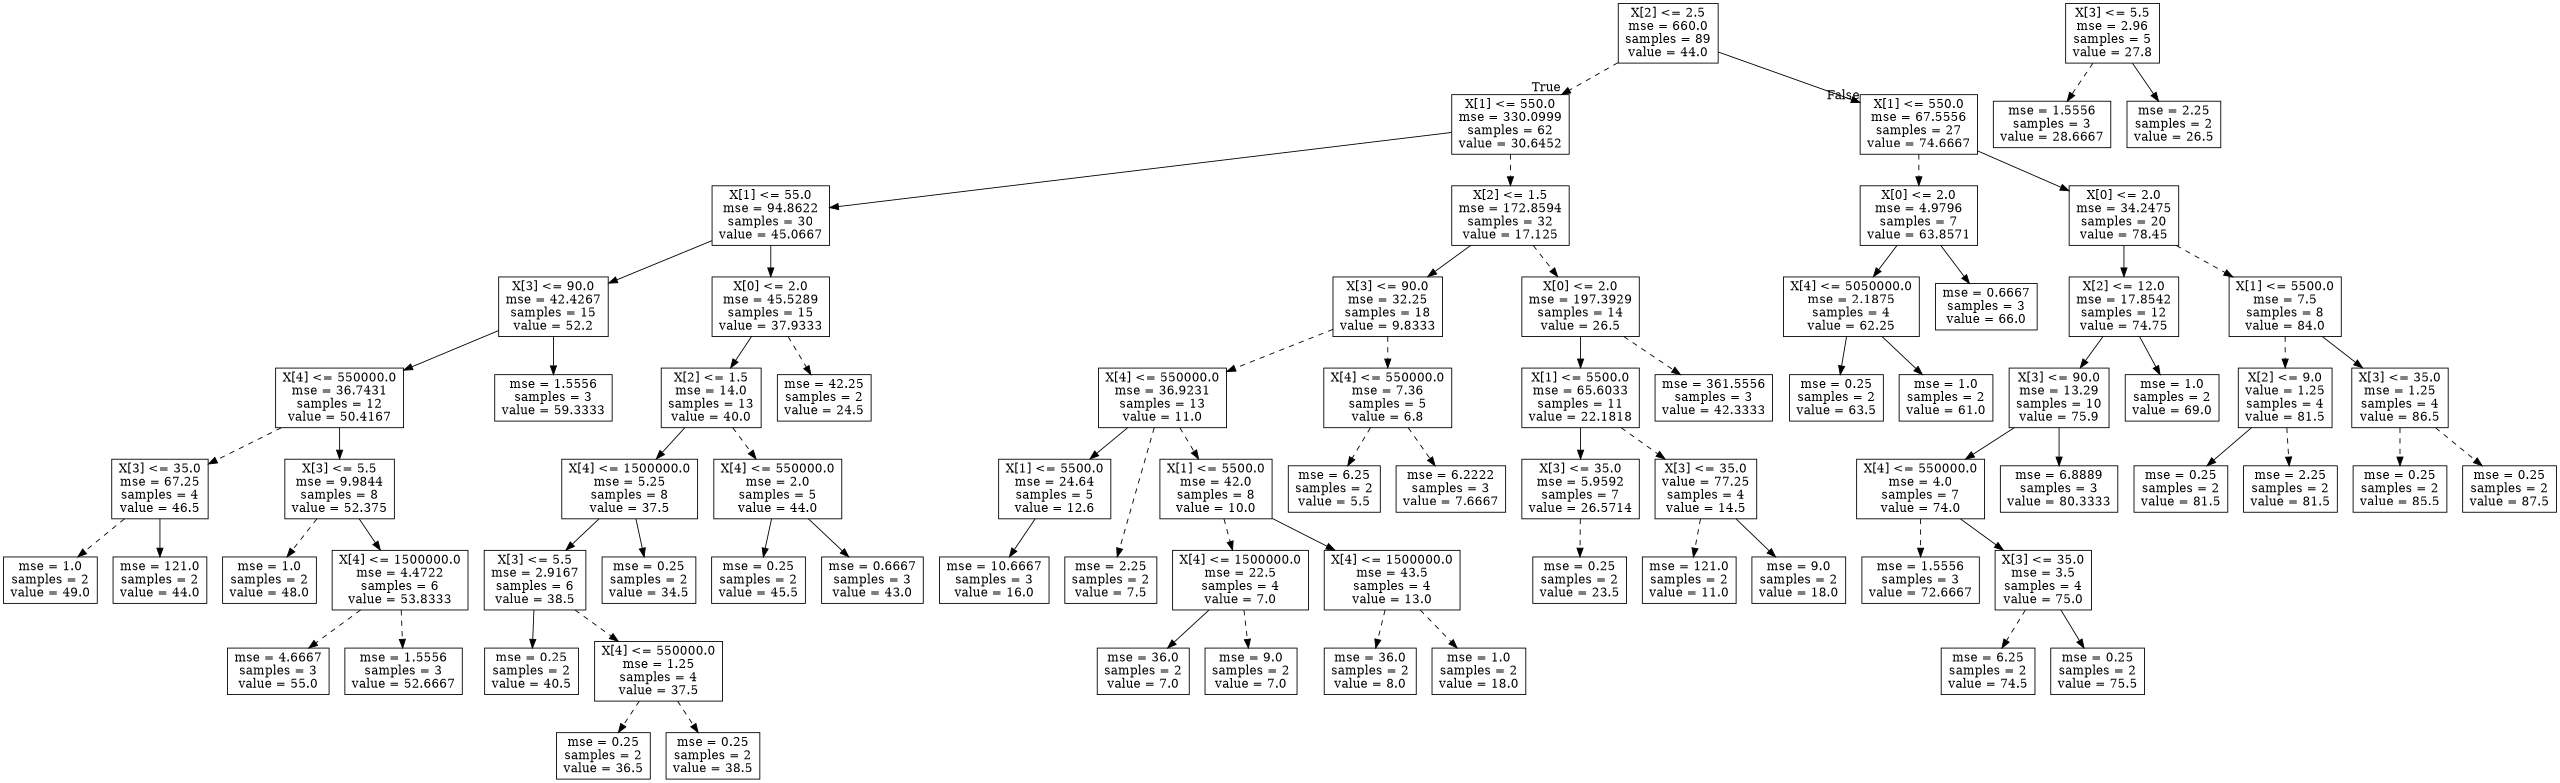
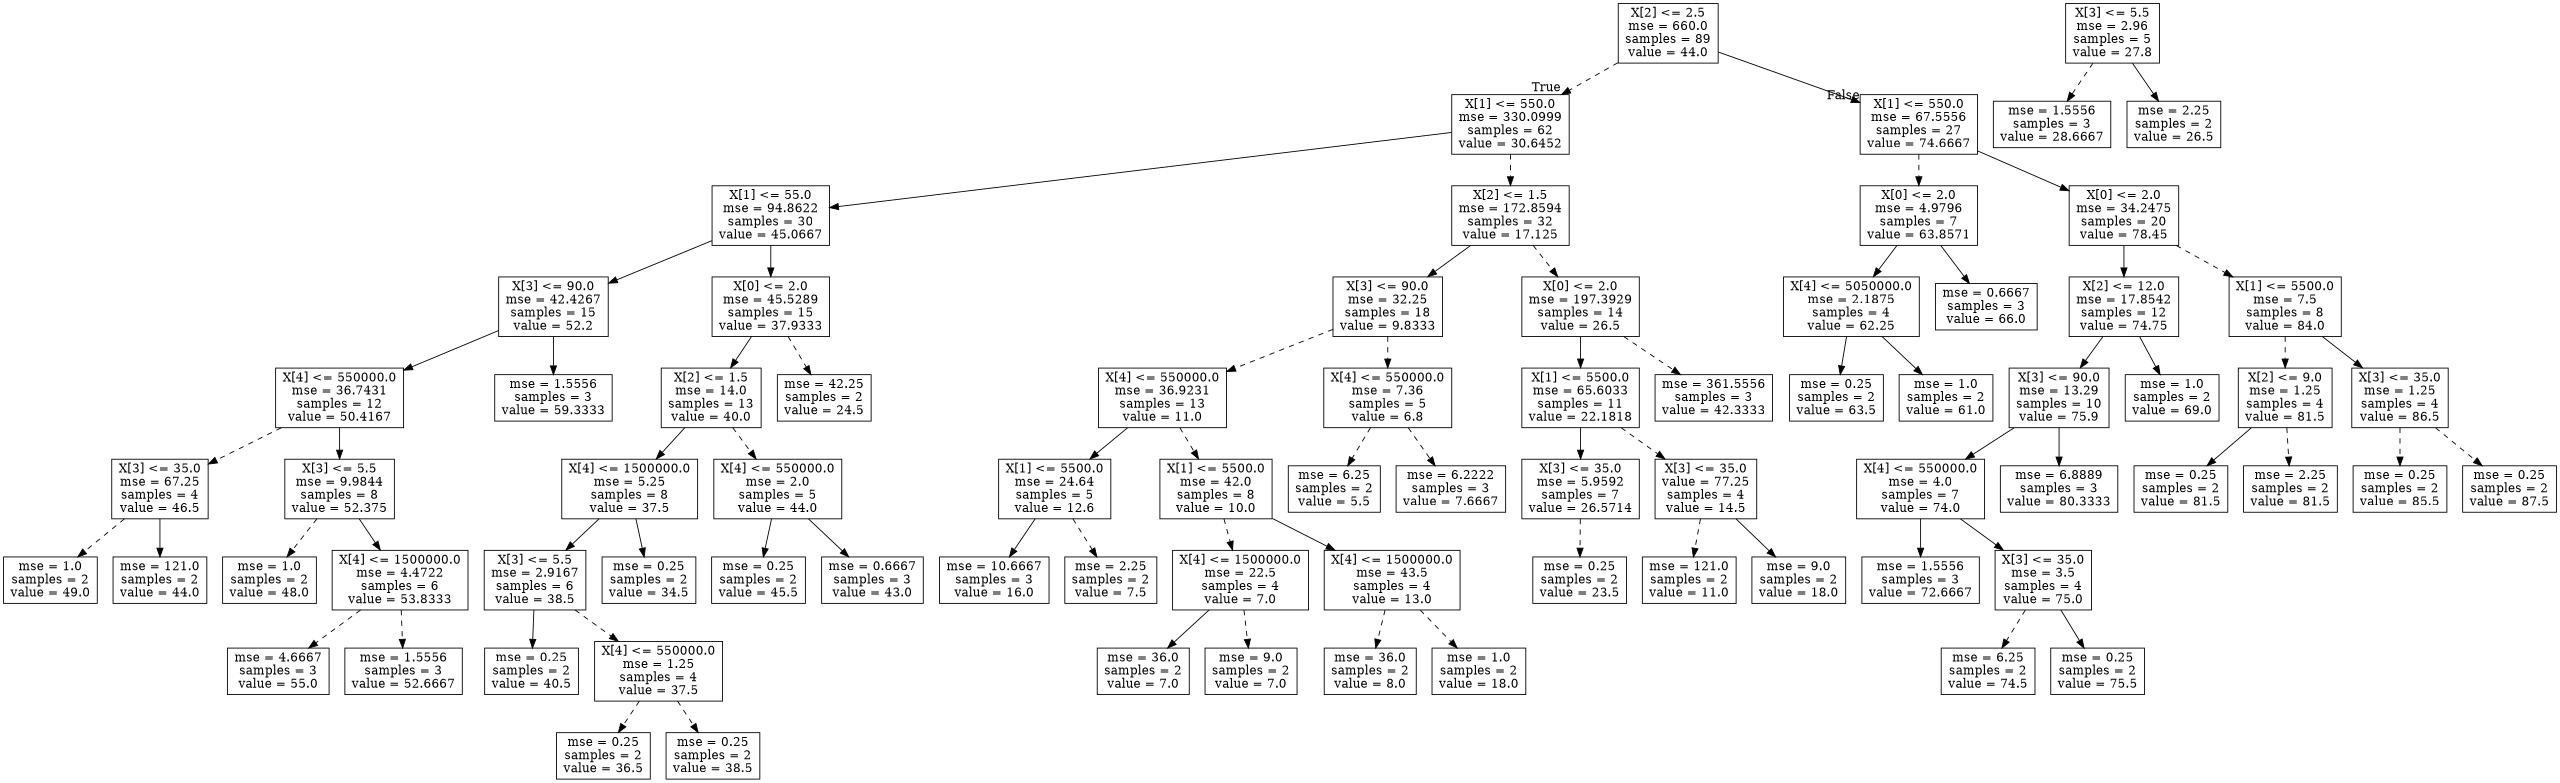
(2285, 398) -> (2285, 398)
(1137, 488) -> (1082, 534)
(1921, 533) -> (1921, 533)
